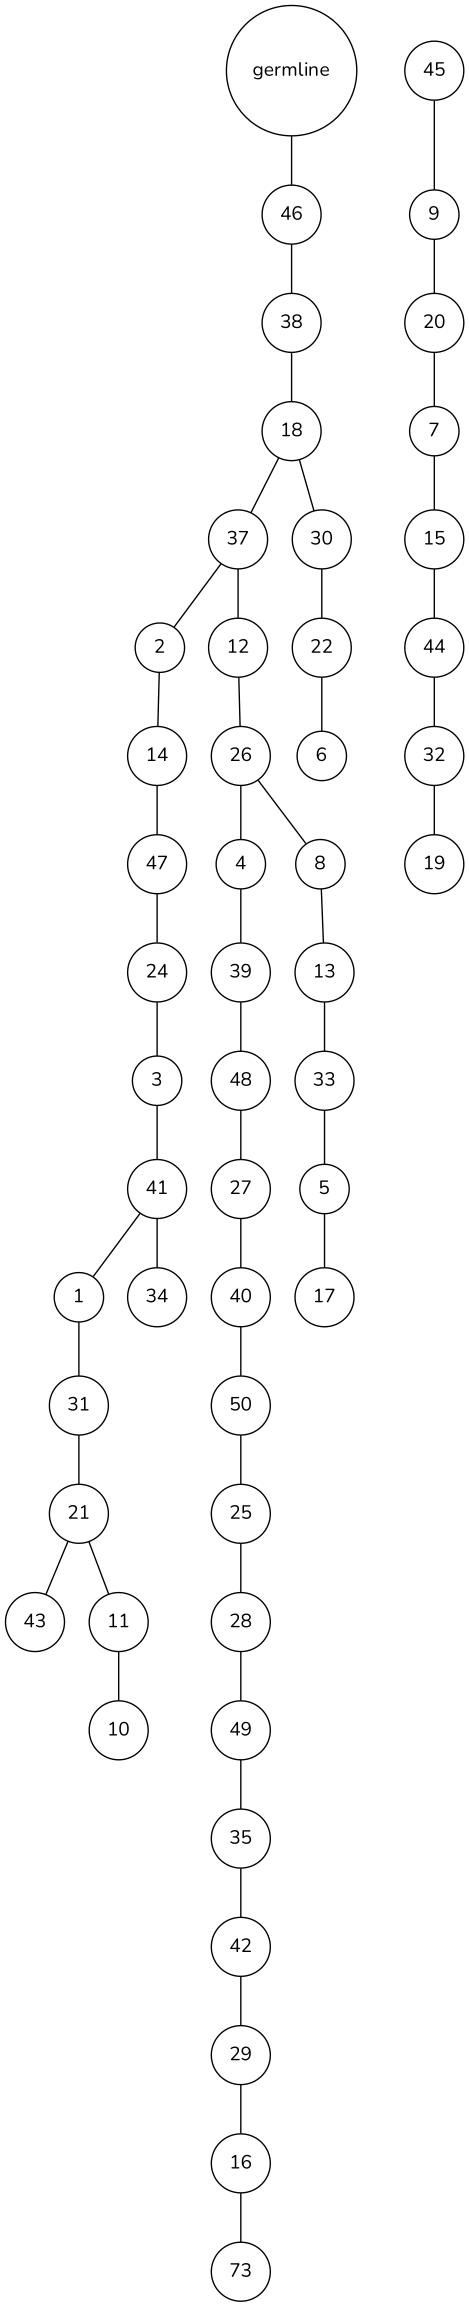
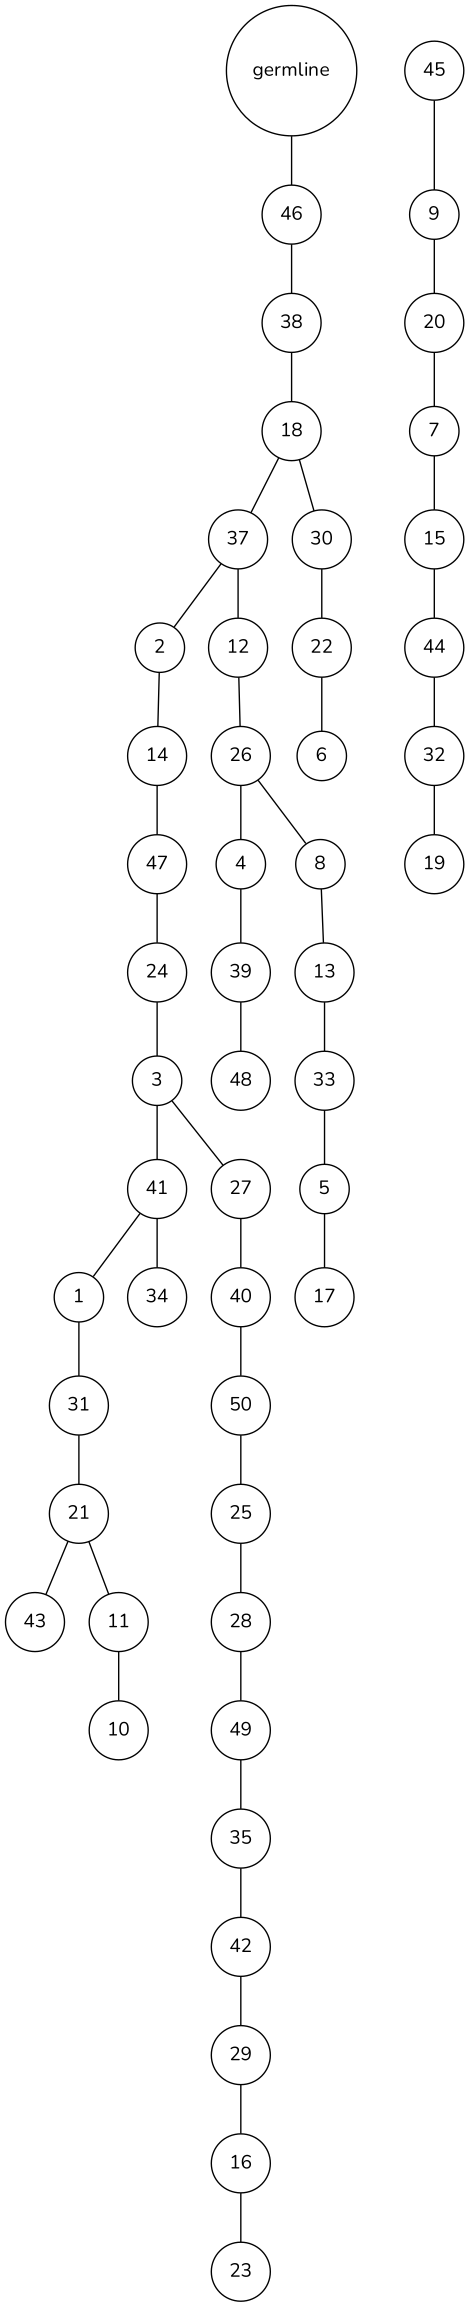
(241, 1135) -> (198, 1133)
(241, 2272) -> (241, 2272)
